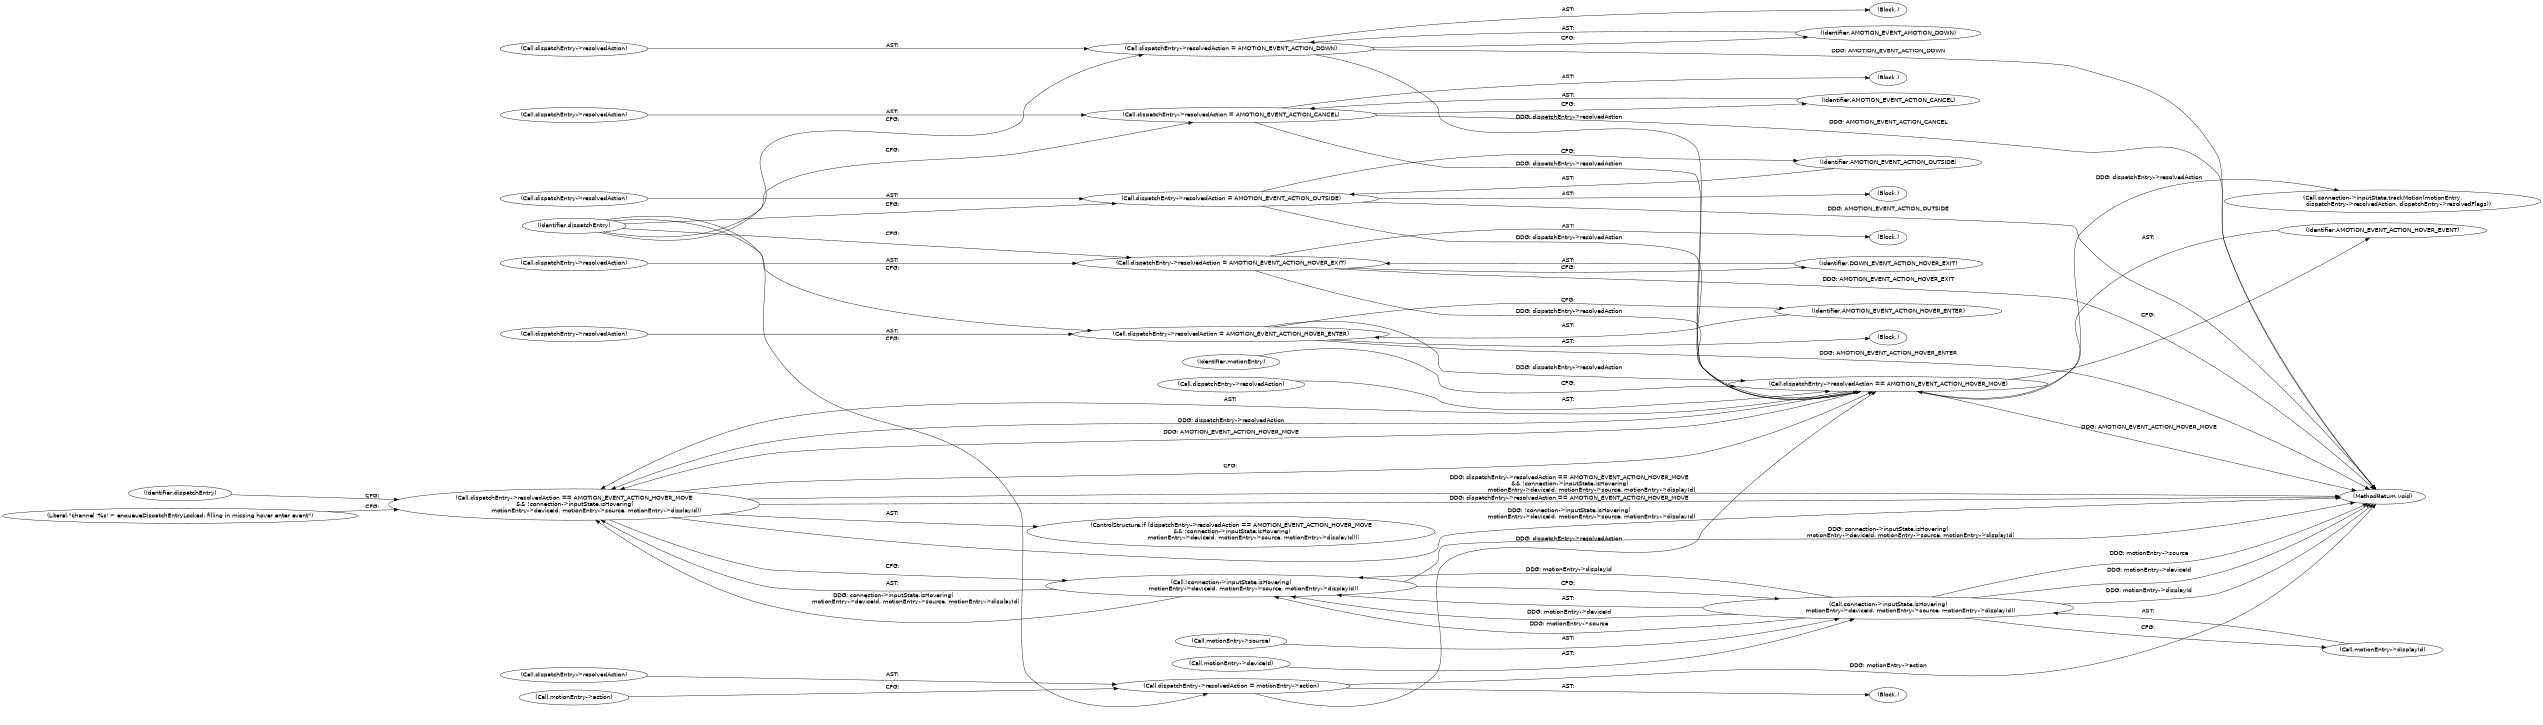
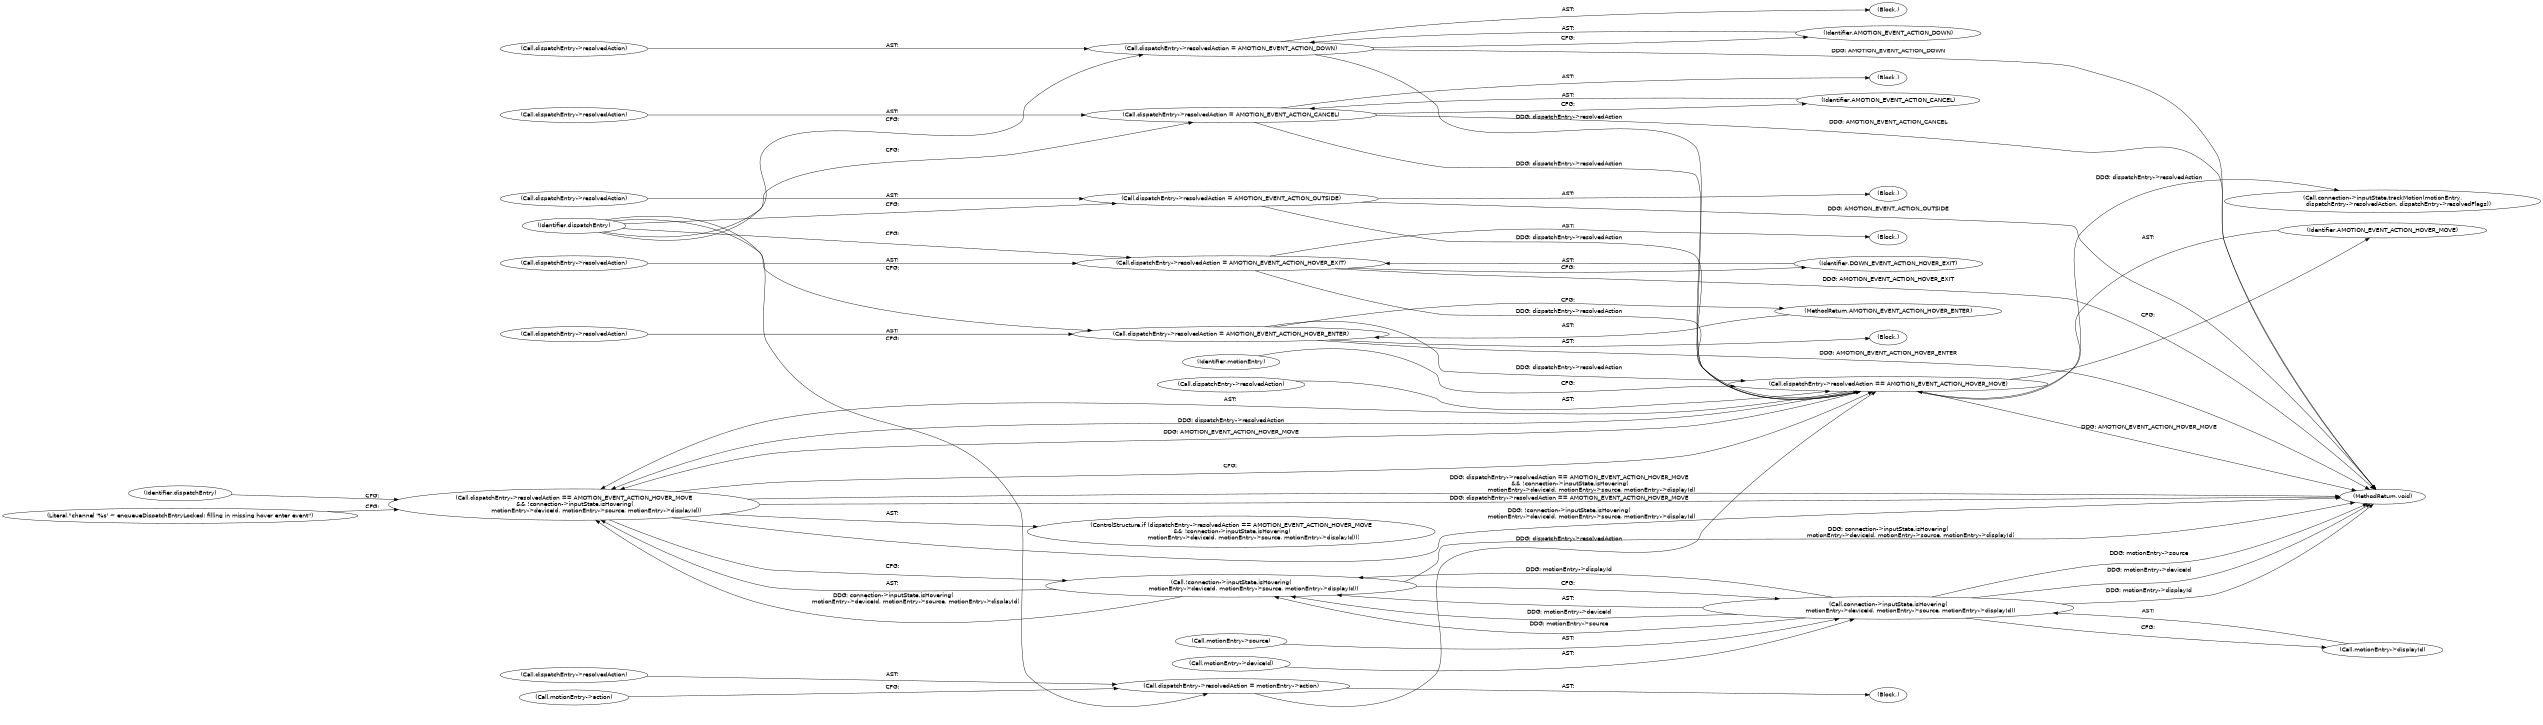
(1888, 33) -> (1888, 33)
(1888, 162) -> none
(2383, 230) -> (2383, 230)
(1888, 311) -> (1888, 311)
(1884, 673) -> none
